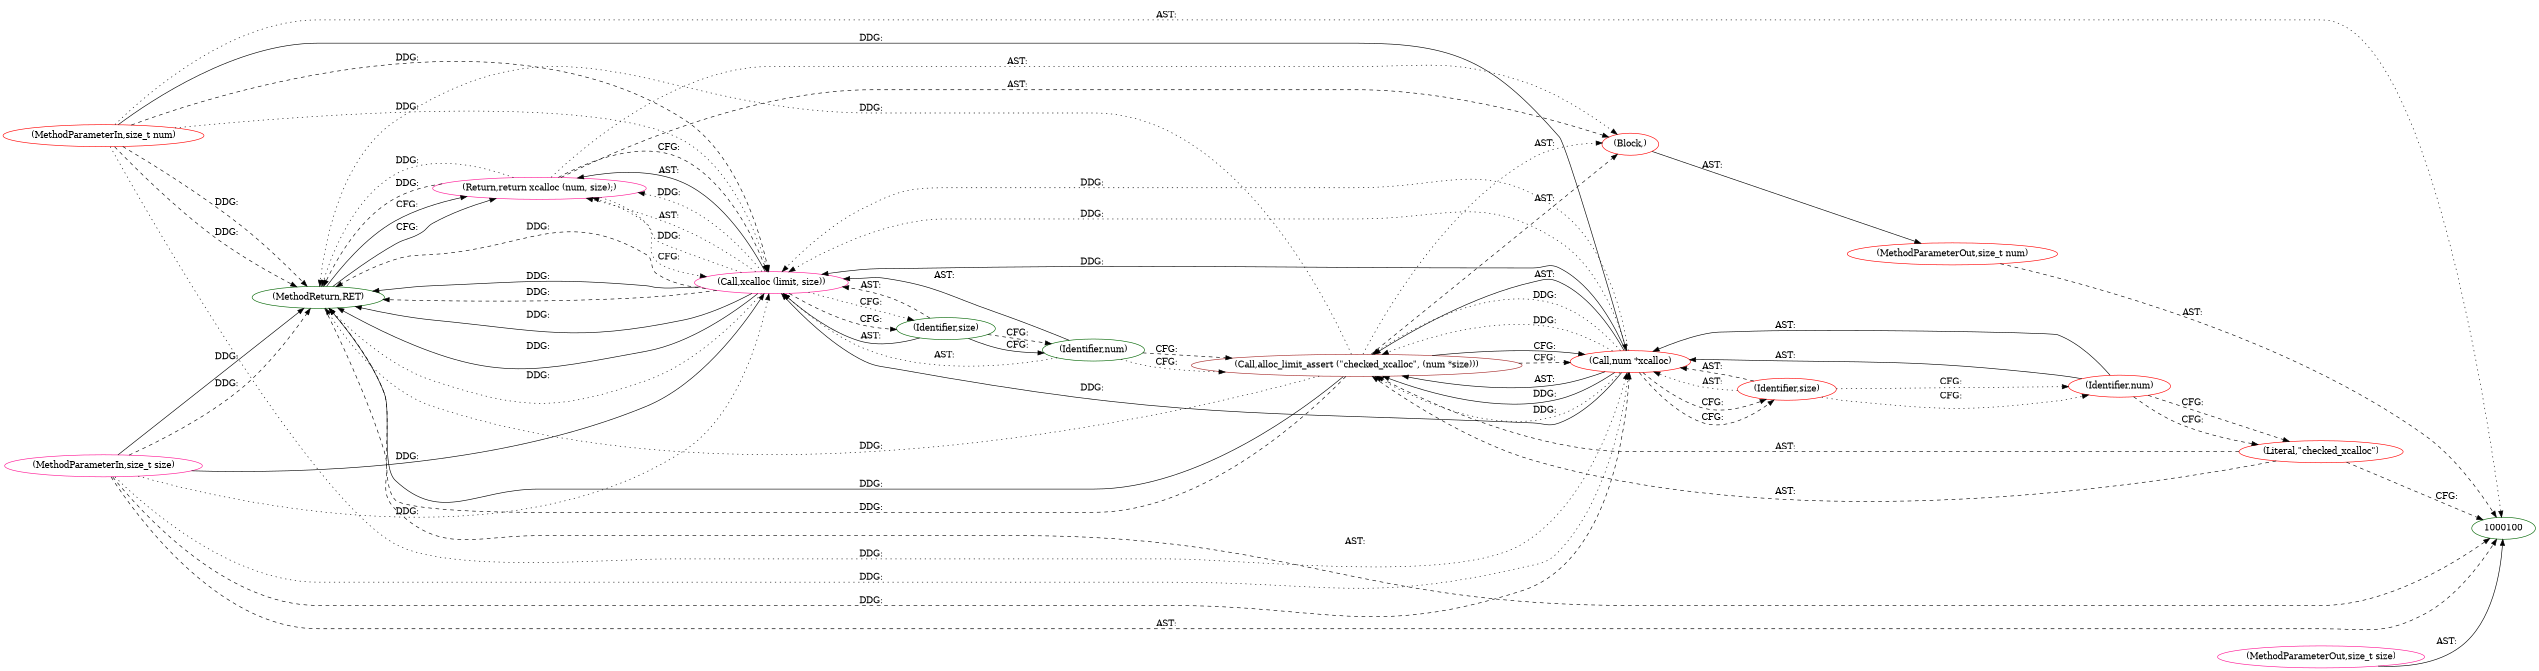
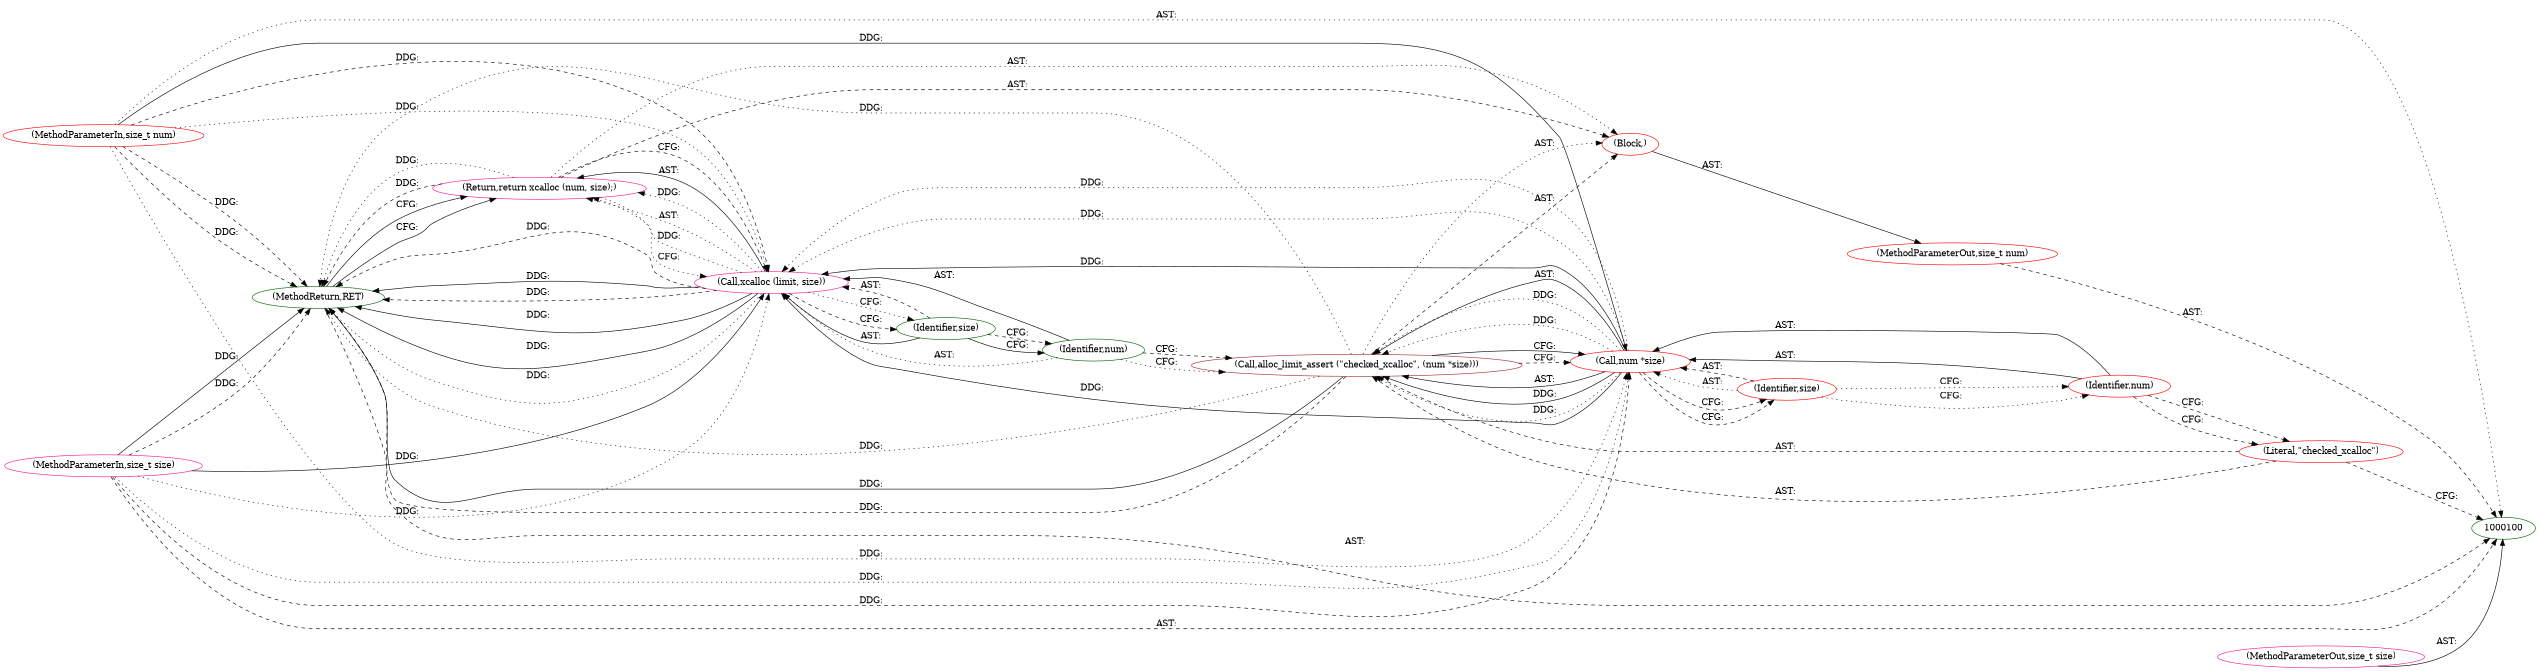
(1630, 362) -> (1630, 362)
